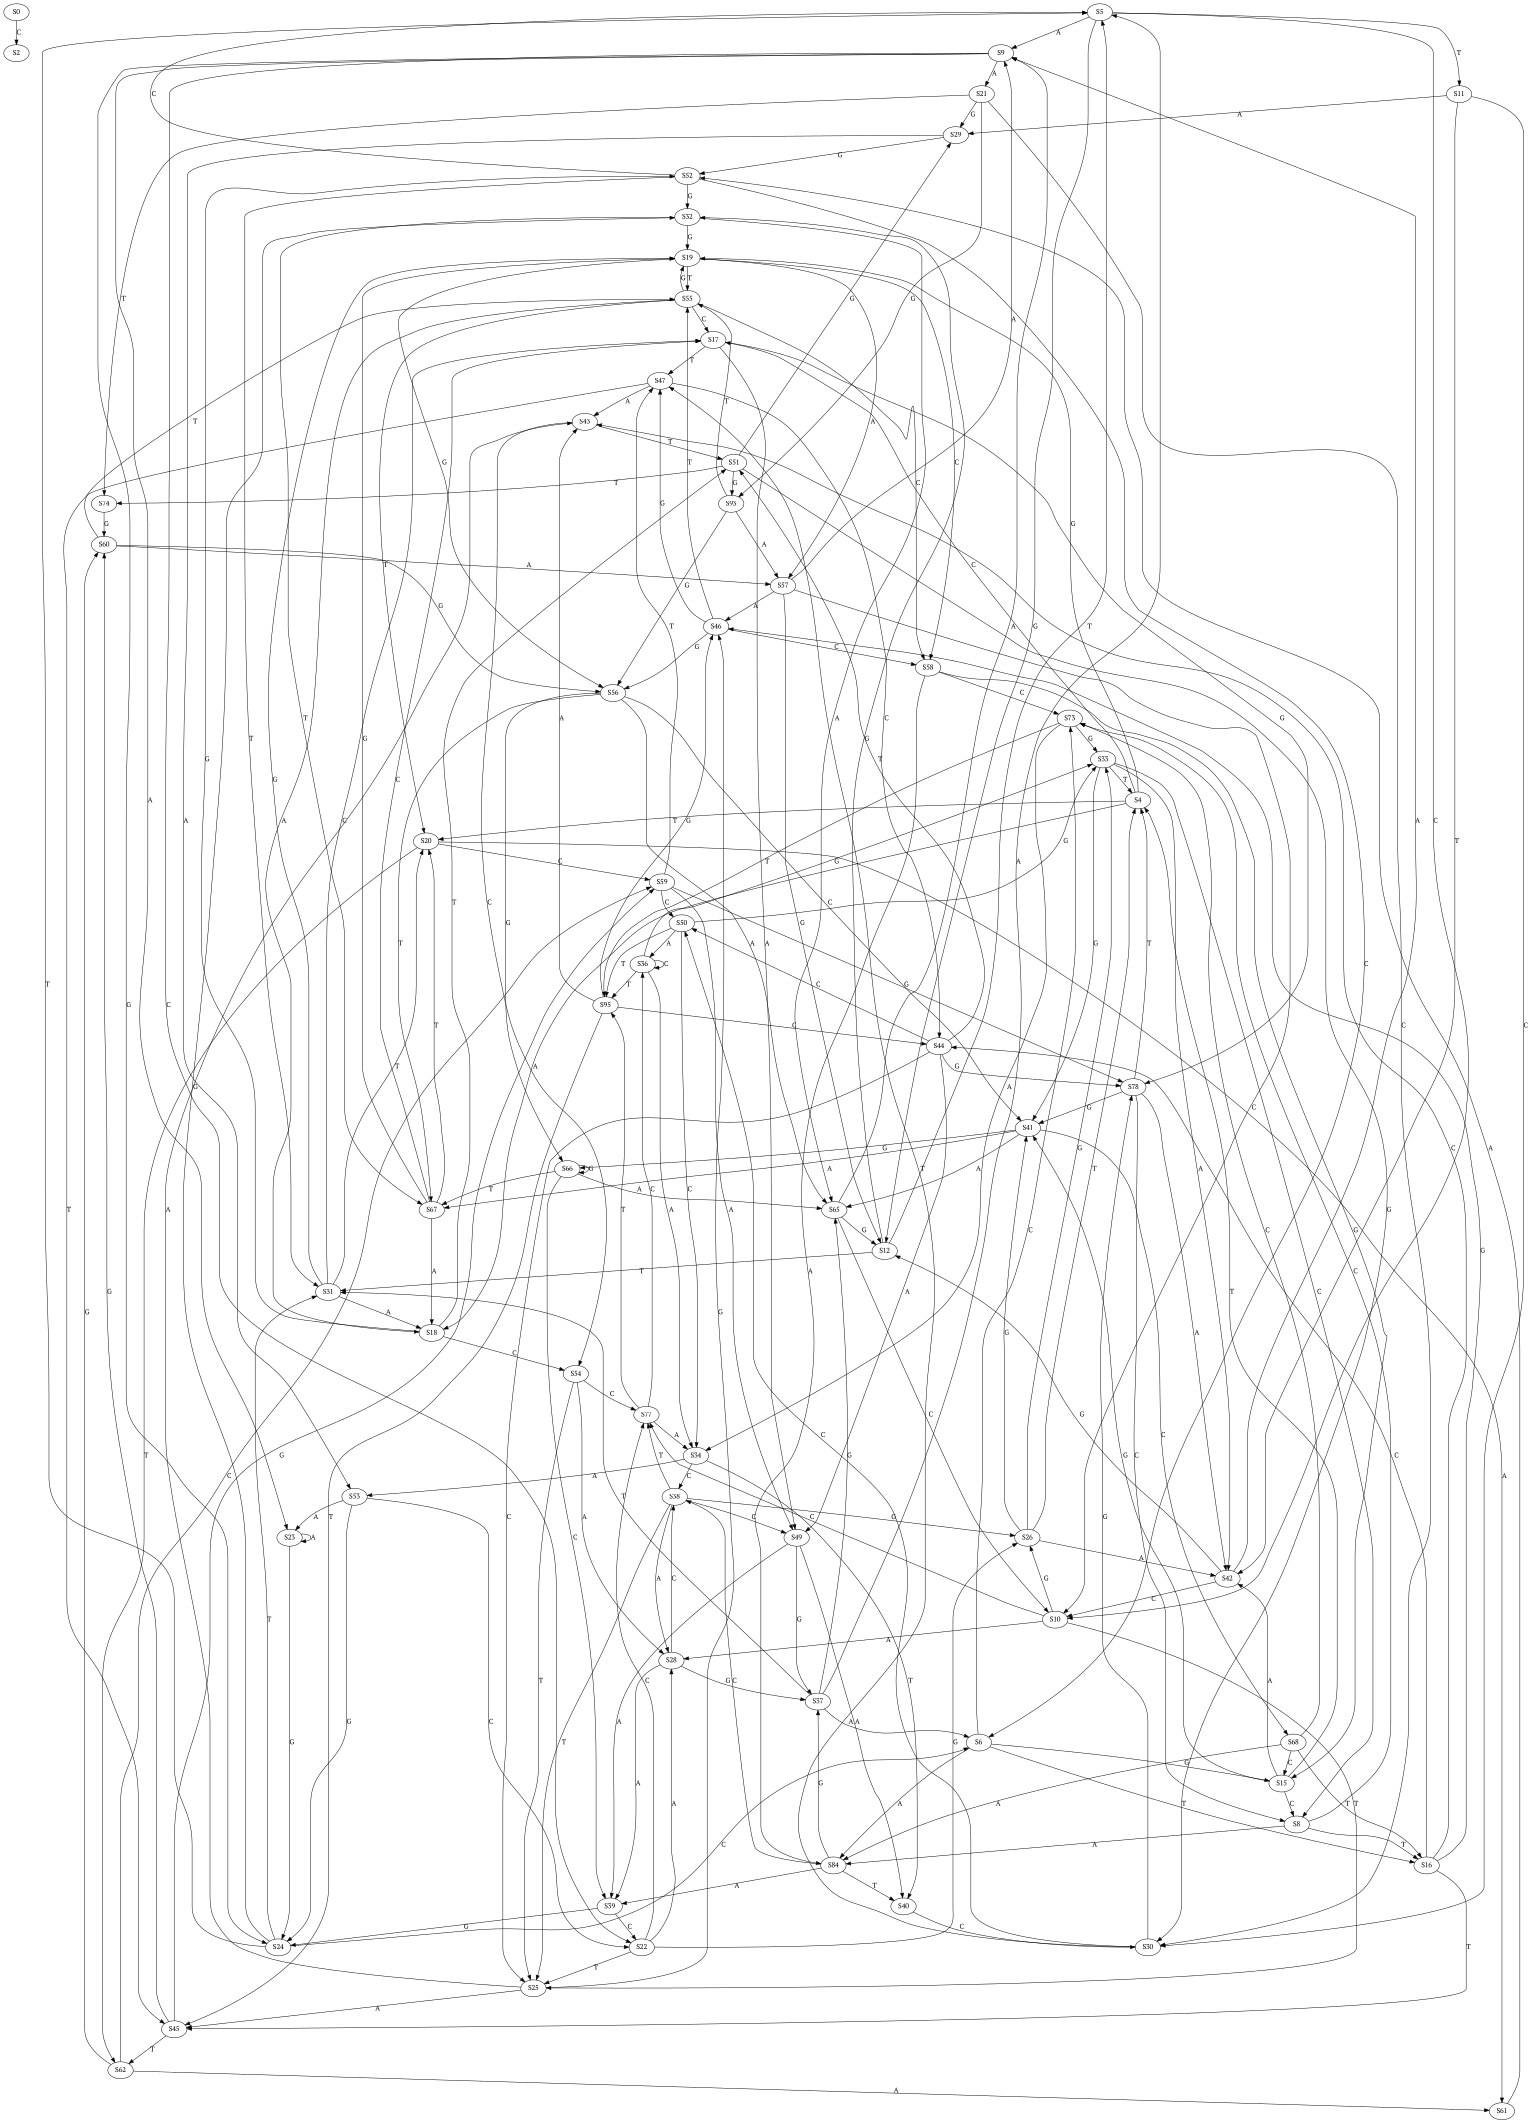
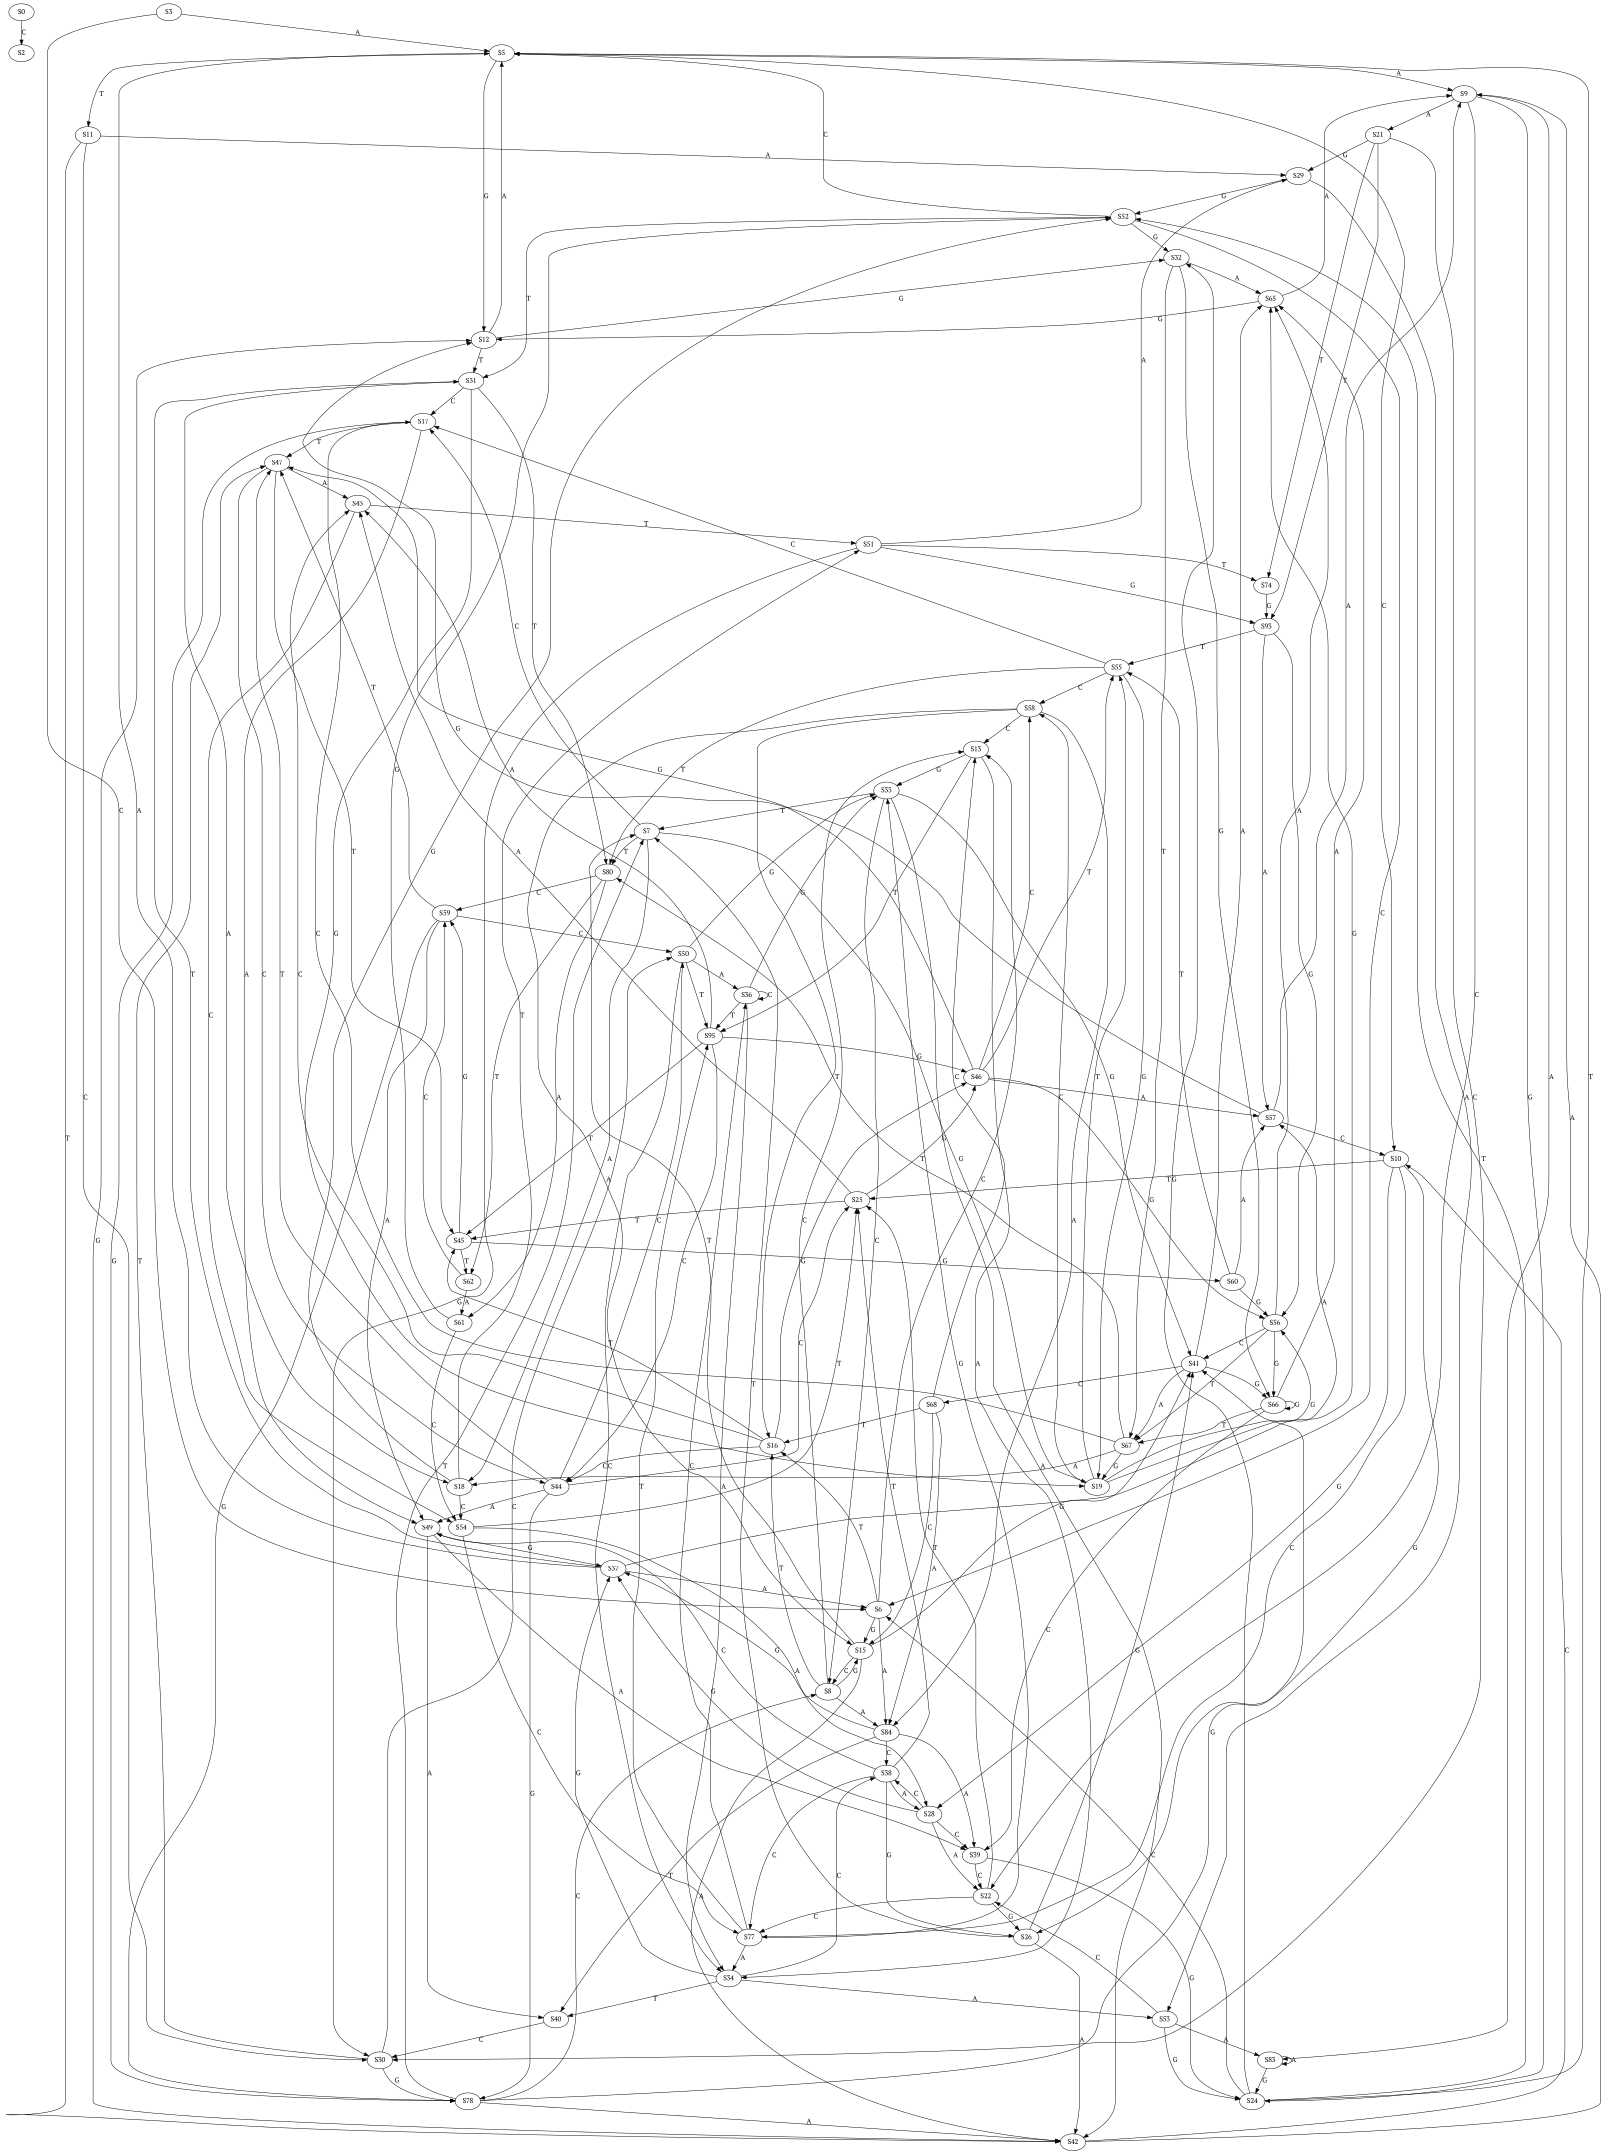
none -> (169, 12)
(687, 235) -> (1219, 832)
(852, 299) -> (1144, 360)
(913, 299) -> (1345, 381)
(104, 522) -> (1266, 604)
(752, 605) -> (1121, 1097)
(1090, 627) -> (504, 197)
(313, 709) -> none
(1070, 718) -> (976, 750)
(876, 762) -> (280, 1031)
(1138, 800) -> (647, 831)
(426, 841) -> (608, 872)
none -> (806, 963)
(1491, 1149) -> (397, 770)
(1077, 1151) -> (978, 1445)
(1356, 1231) -> (609, 1180)
(85, 1315) -> none
(919, 1401) -> none
none -> (431, 1424)
(661, 1456) -> (774, 1856)
(290, 1538) -> (1270, 2060)
(267, 1604) -> (1489, 1181)
(888, 1640) -> (1339, 1487)
none -> (848, 1676)
(638, 1784) -> (957, 1835)
(671, 1811) -> (949, 1858)
none -> (584, 1819)
(378, 2009) -> (637, 1221)
